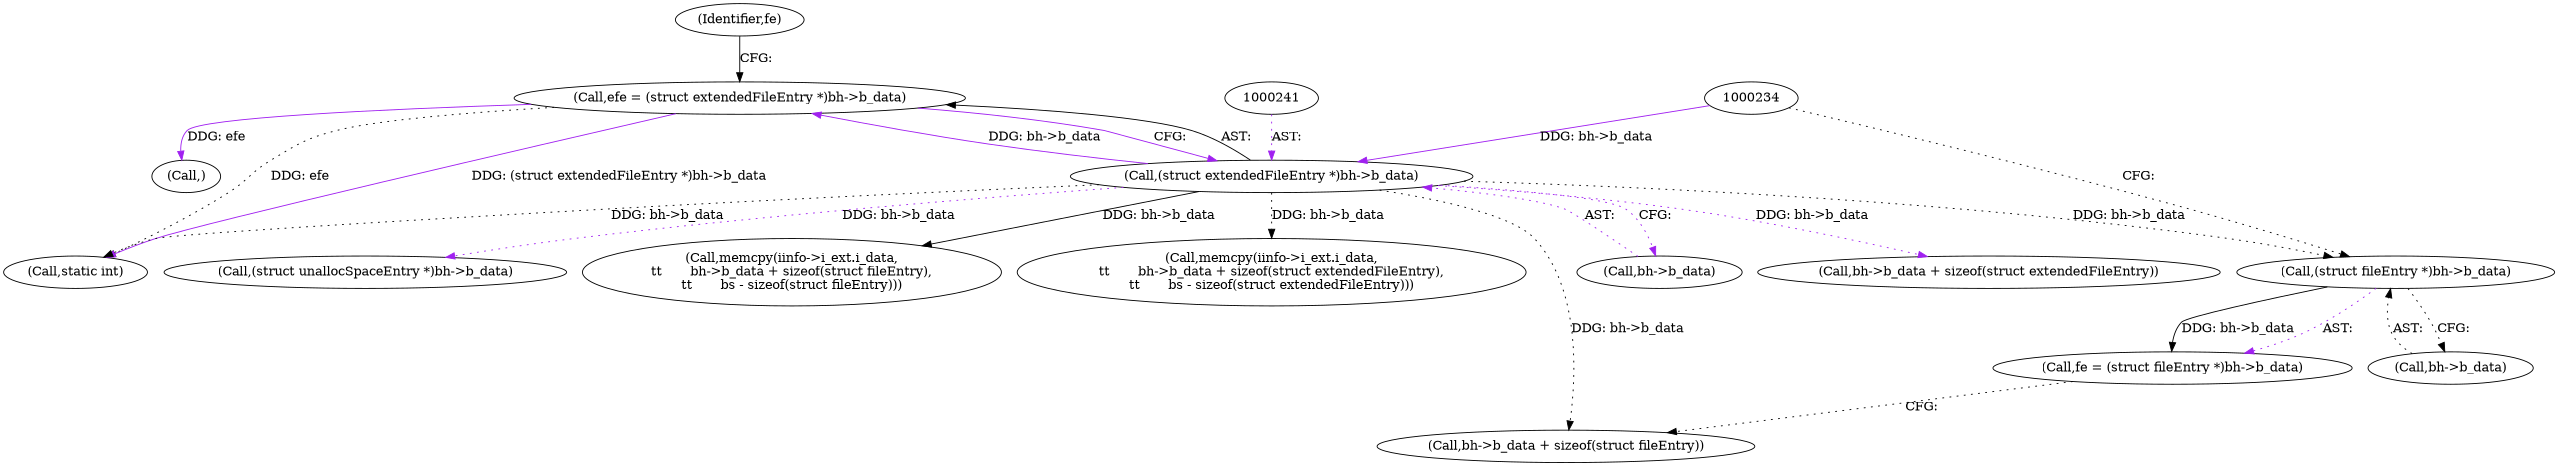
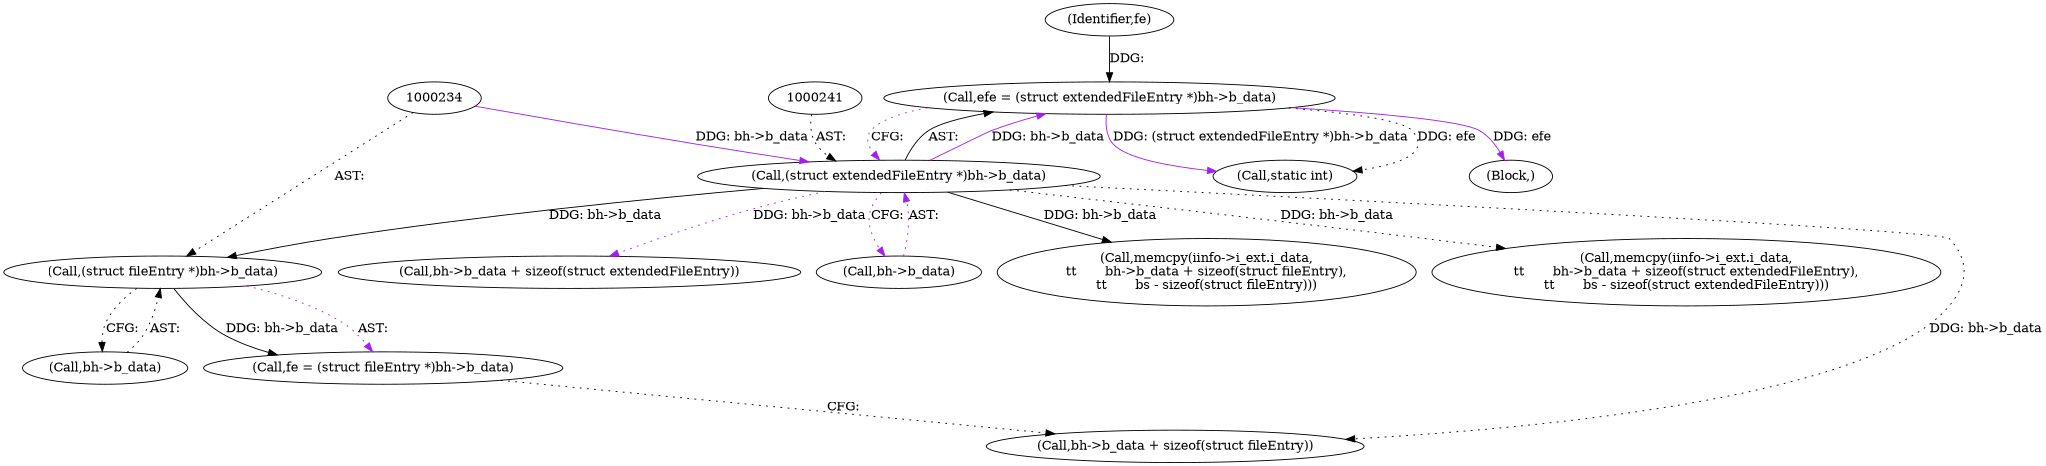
(758, 59) -> (1129, 59)
(1065, 124) -> (886, 120)
(1272, 133) -> (813, 138)
(186, 176) -> (1511, 176)
(2141, 176) -> (352, 176)
(1895, 204) -> (499, 216)
(604, 209) -> none
(365, 272) -> none
